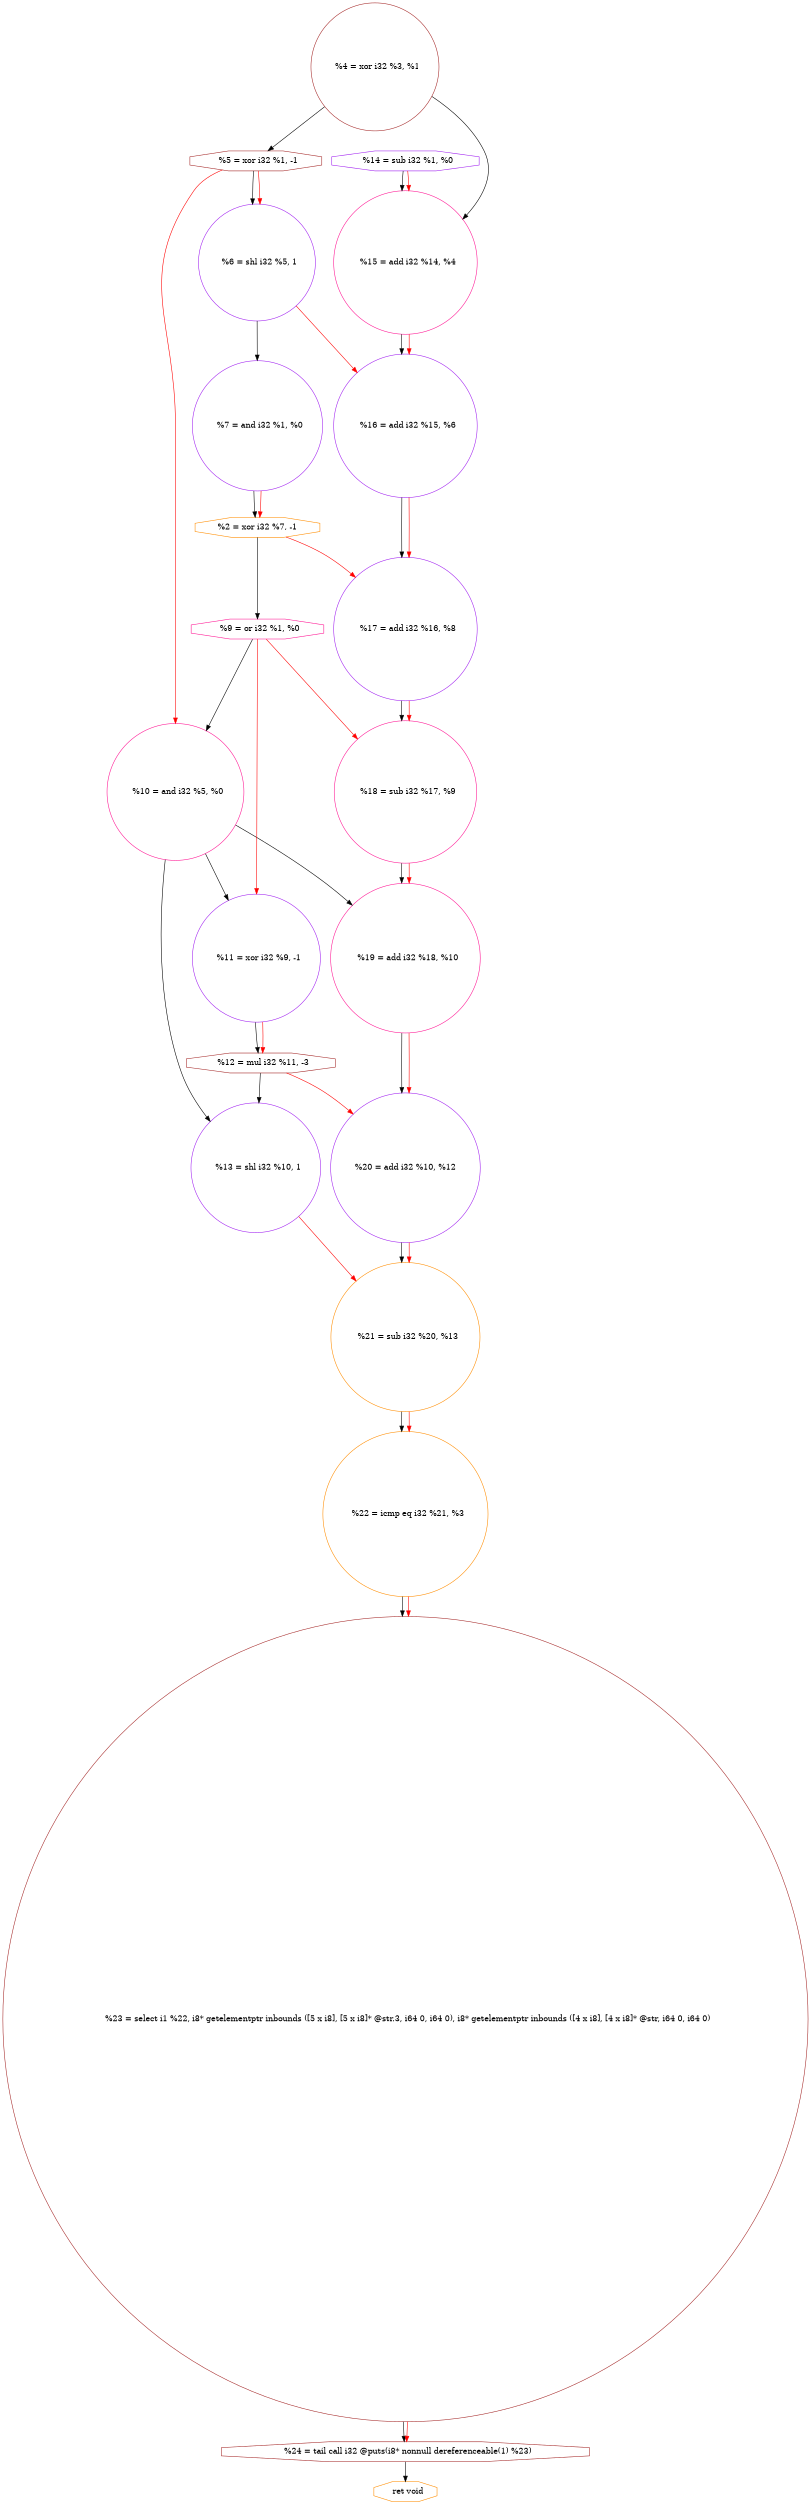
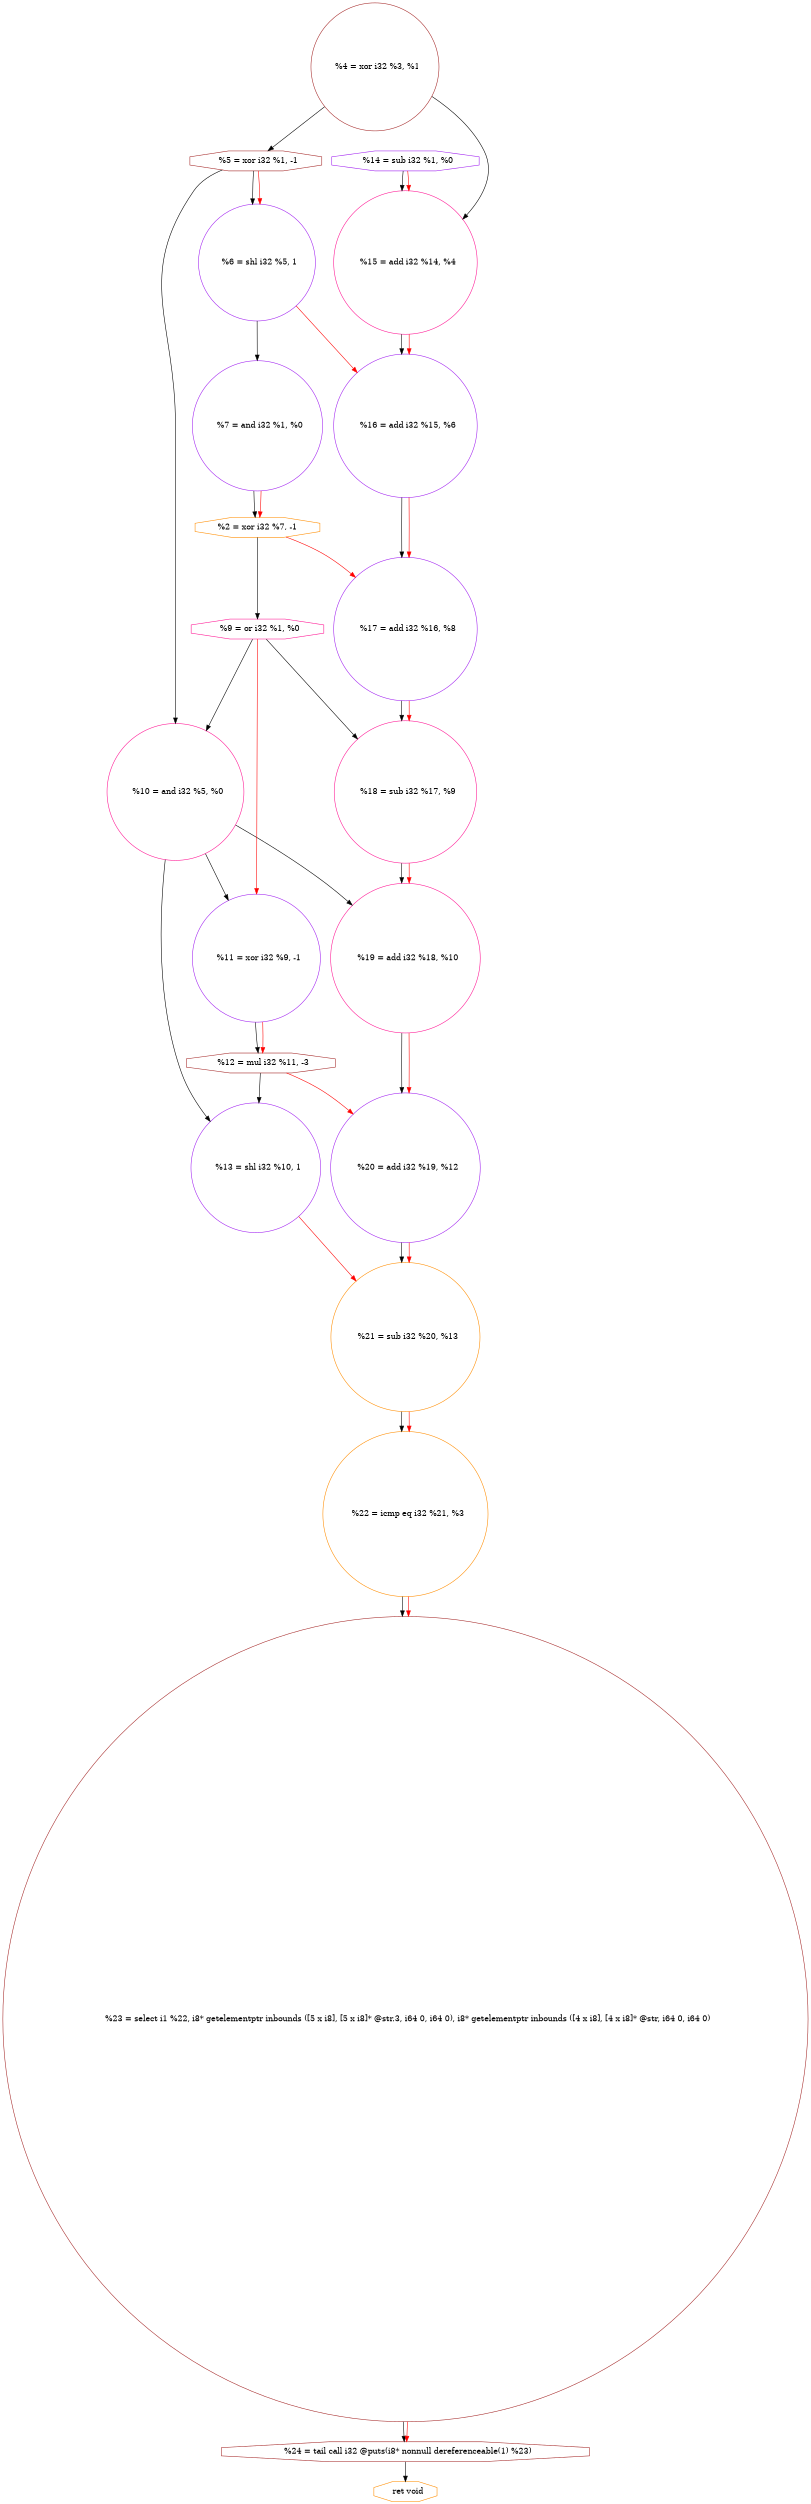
(175, 433) -> (175, 433)
(310, 687) -> (310, 687)
(405, 1168) -> (405, 1168)
